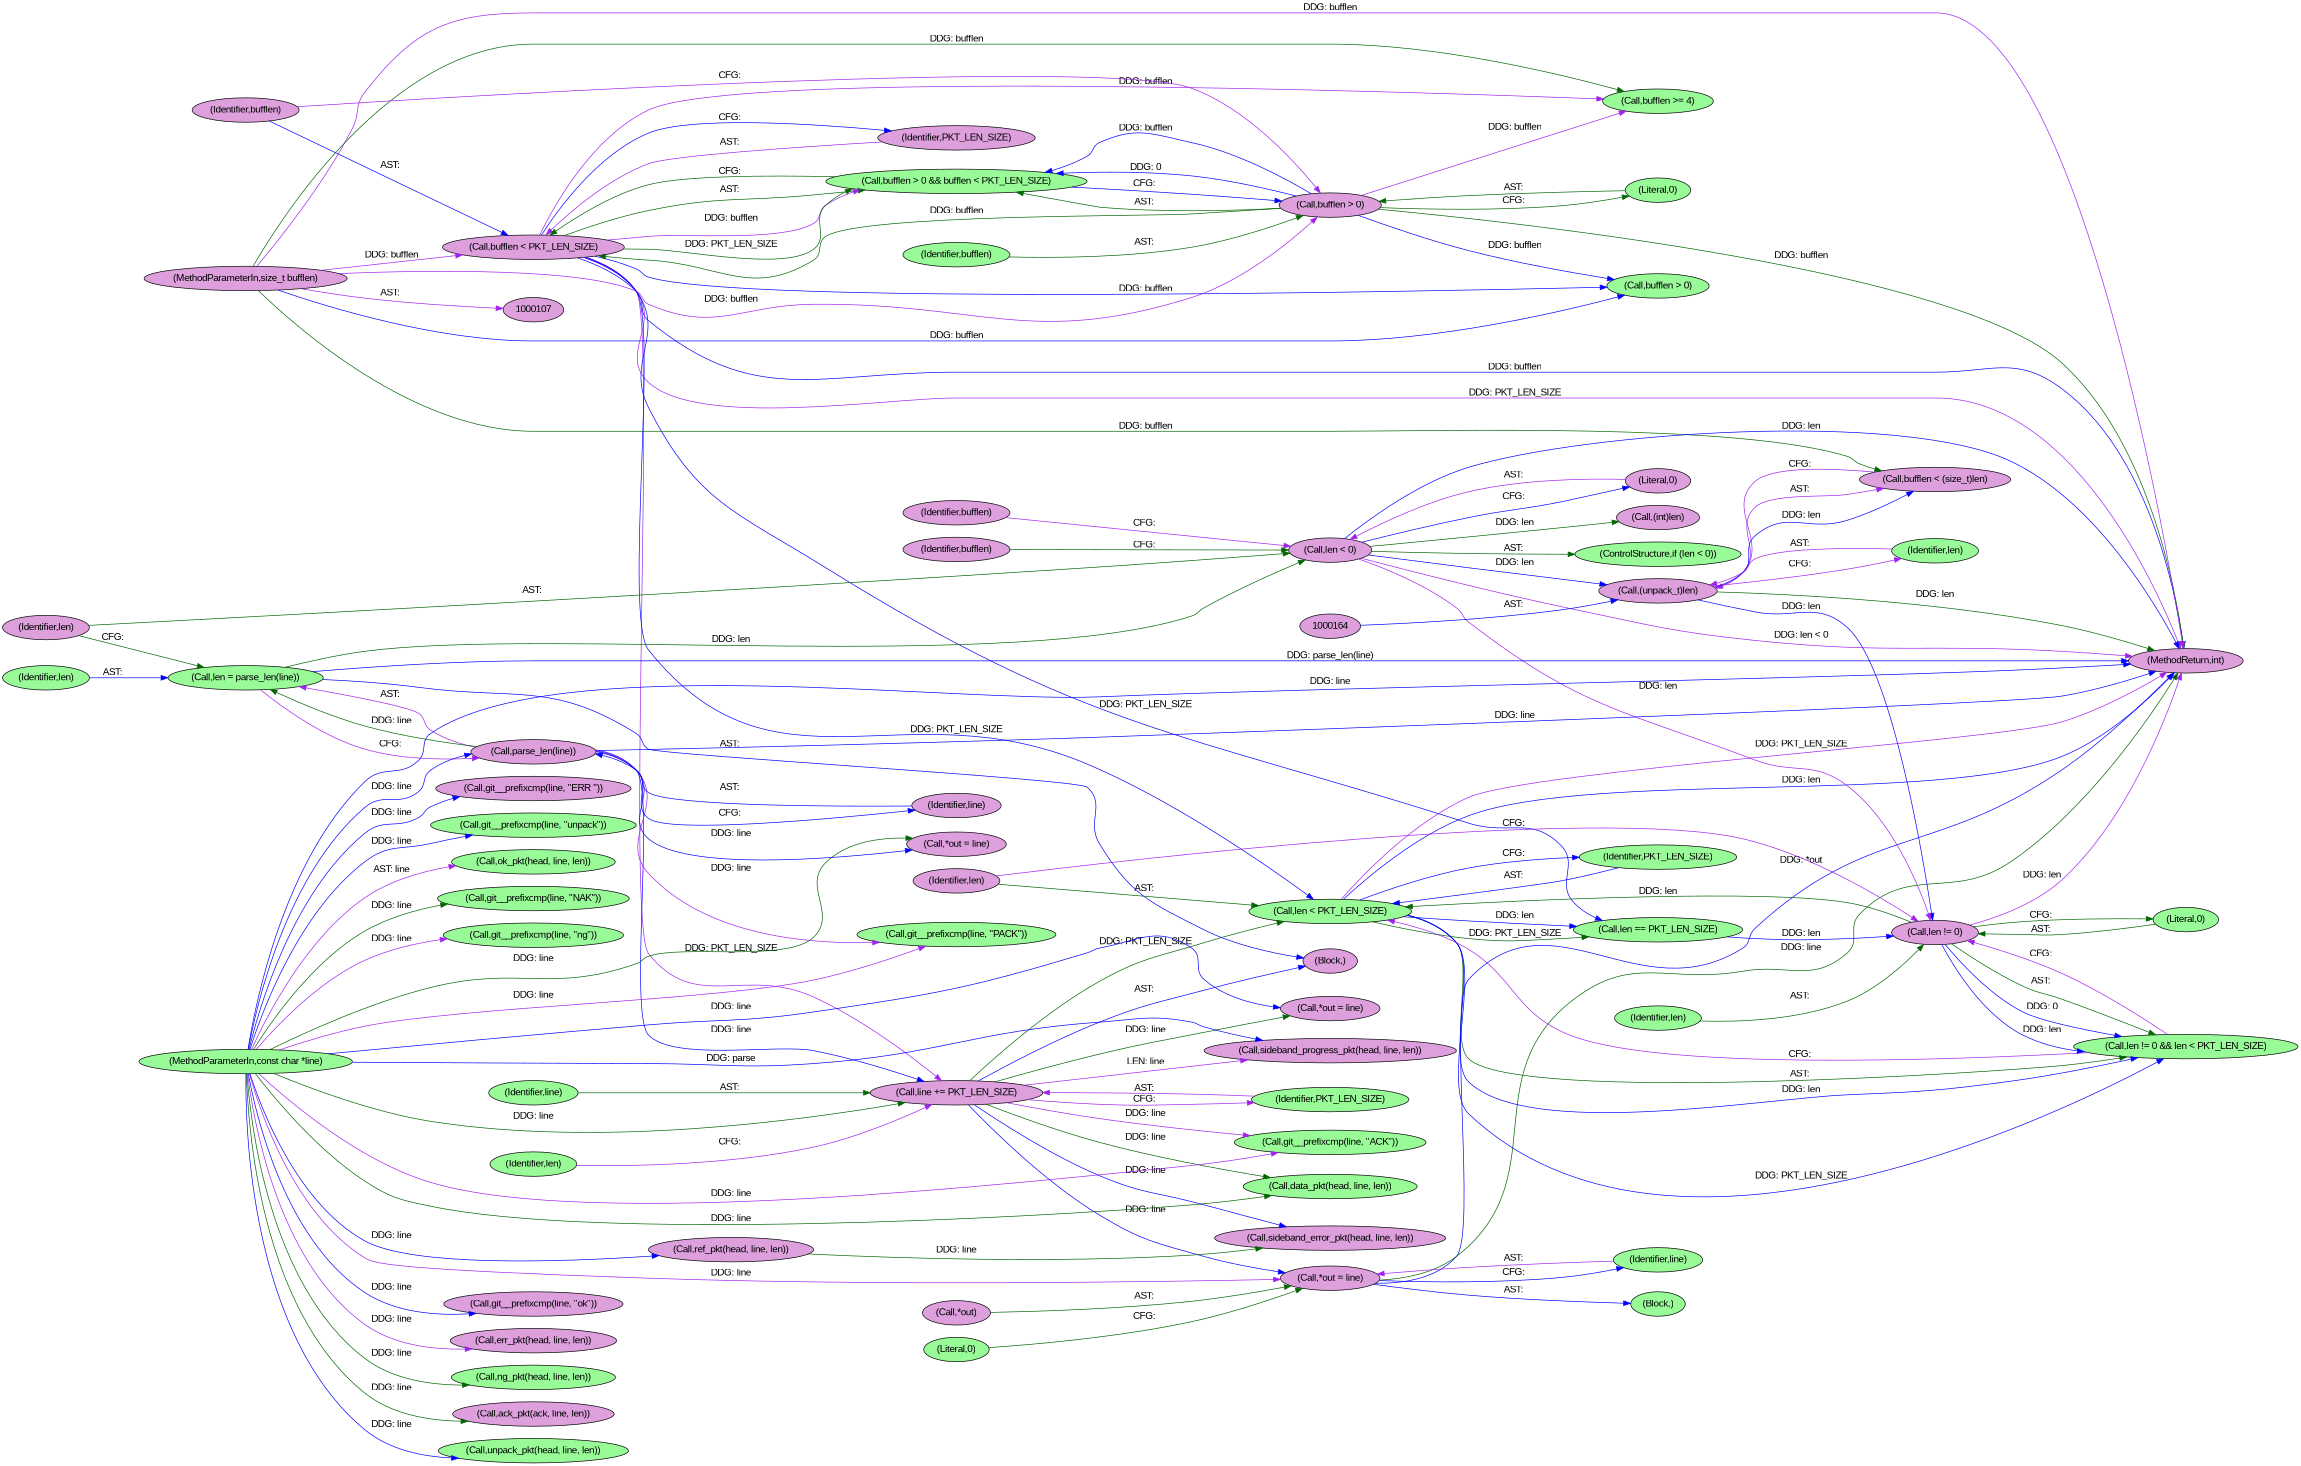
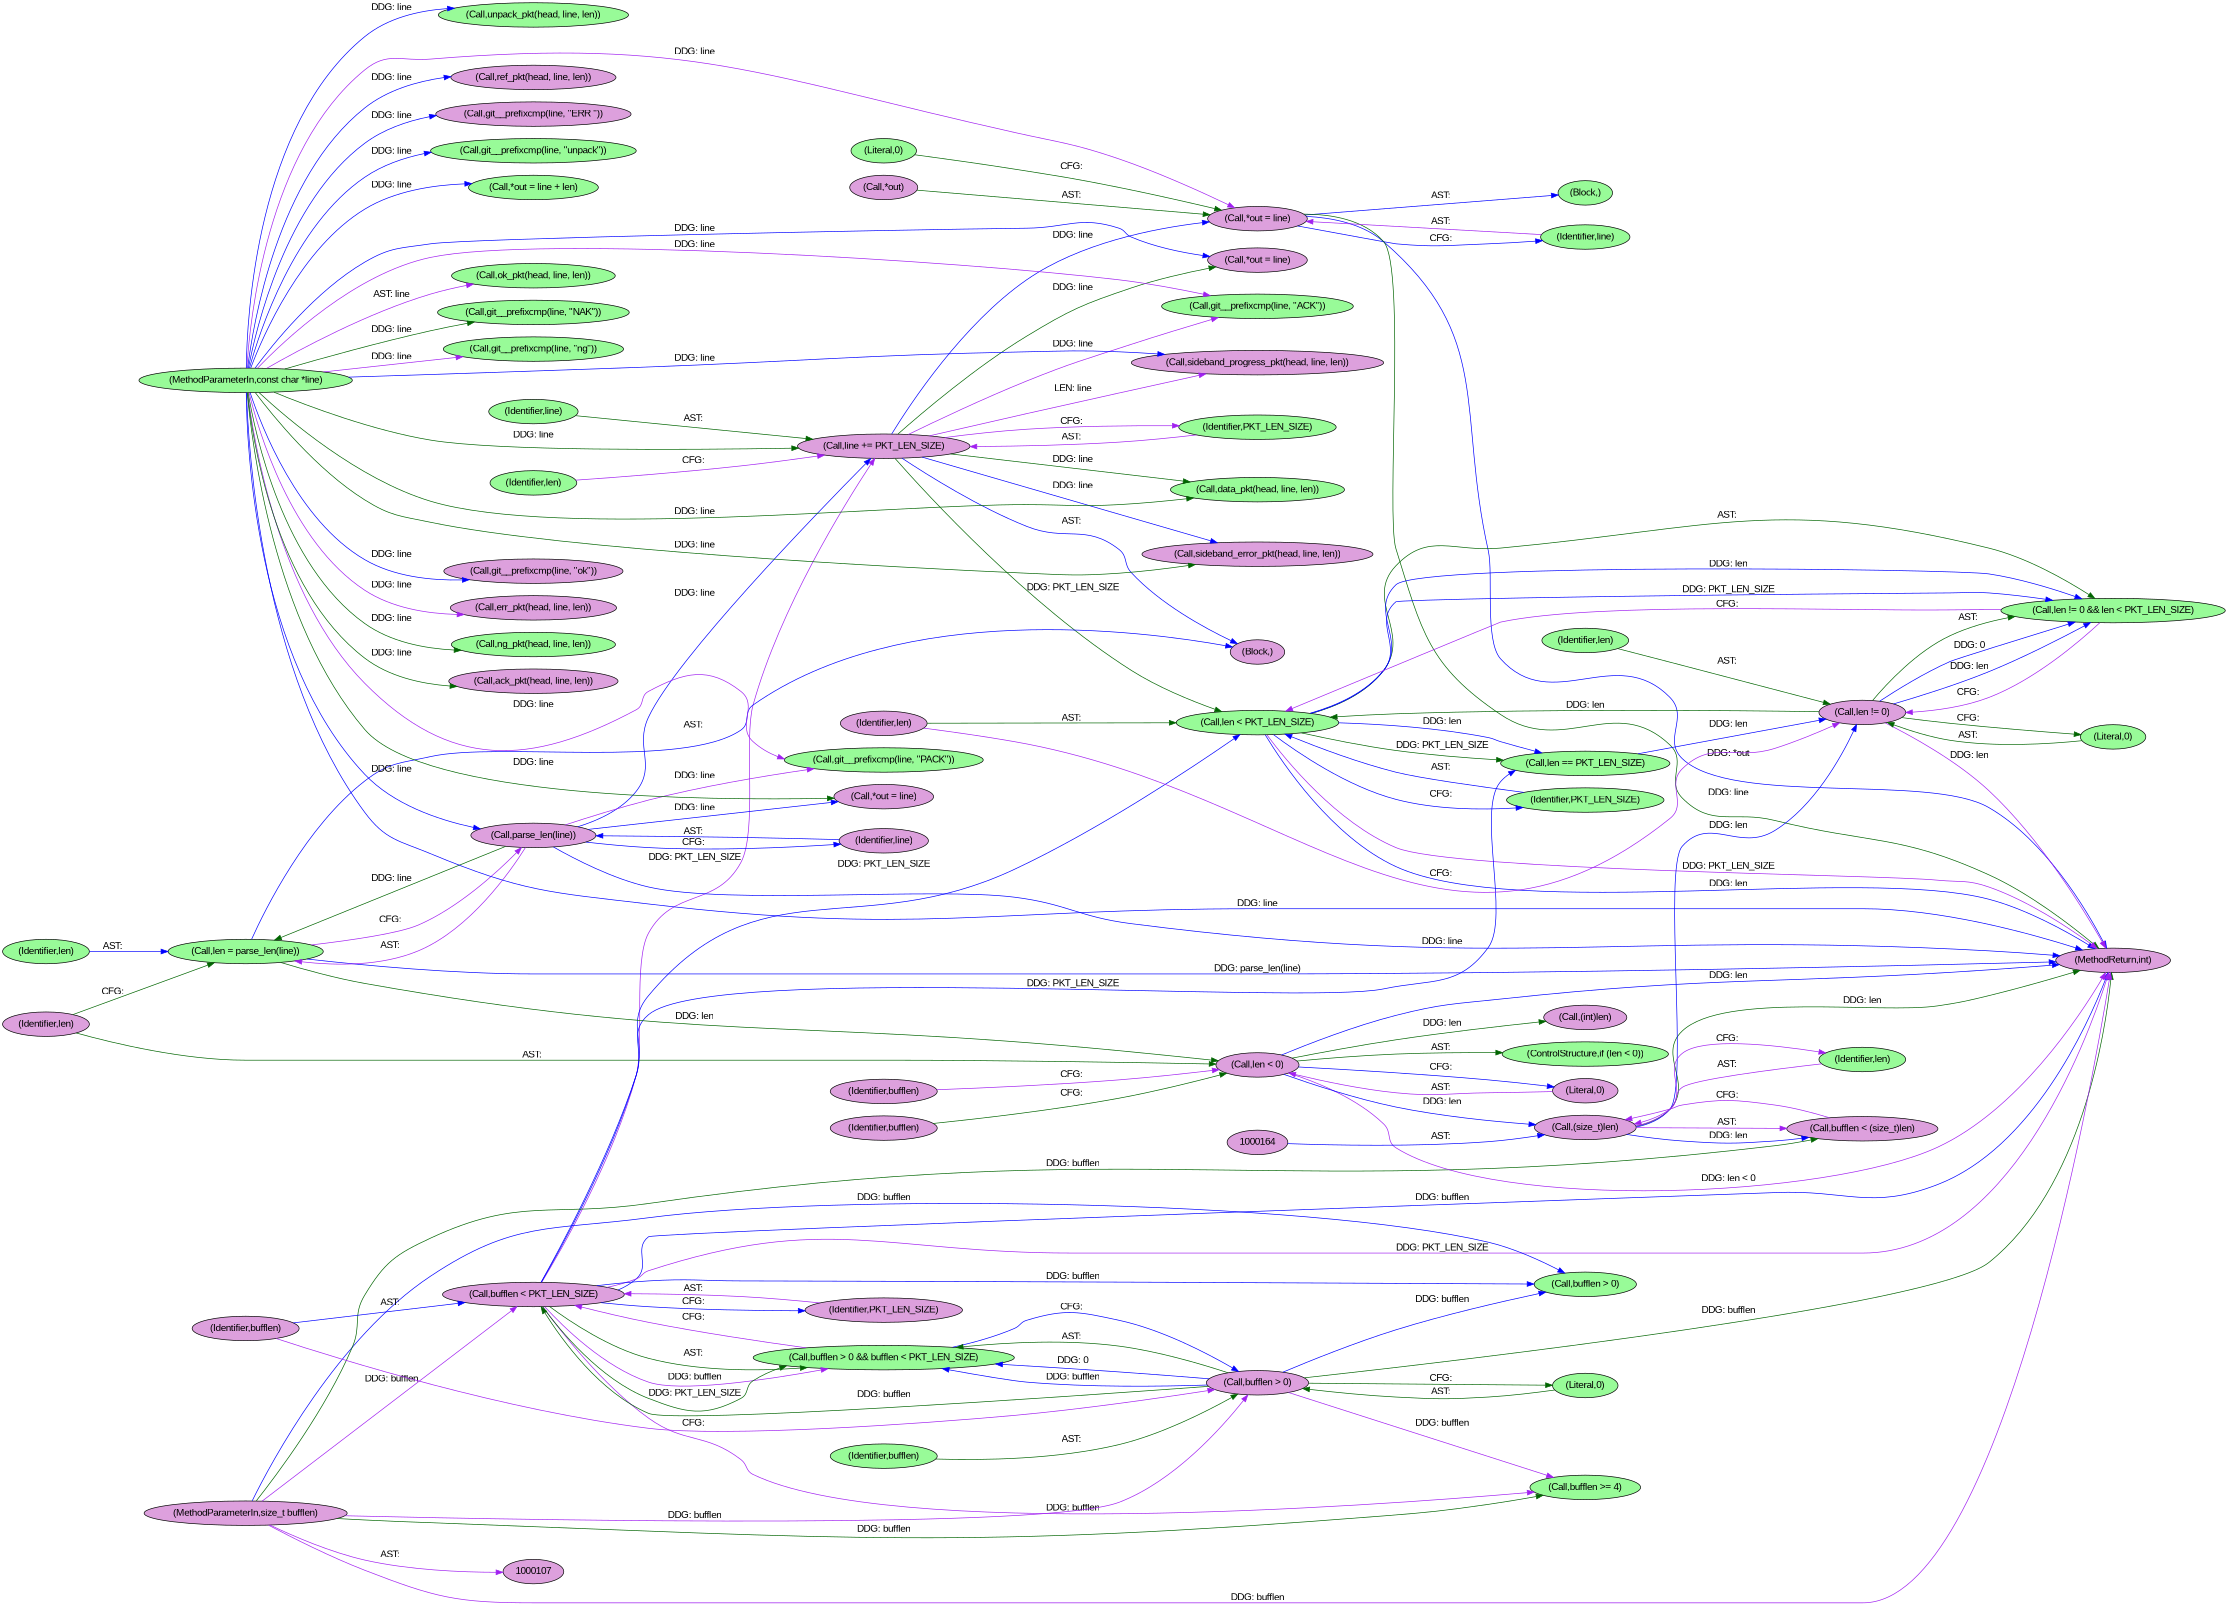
(690, 179) -> (693, 1331)
none -> (533, 187)
(1658, 591) -> (1585, 1127)
(1662, 727) -> none
(731, 1058) -> (695, 358)
(1032, 1260) -> (697, 553)
(533, 1414) -> (533, 681)
